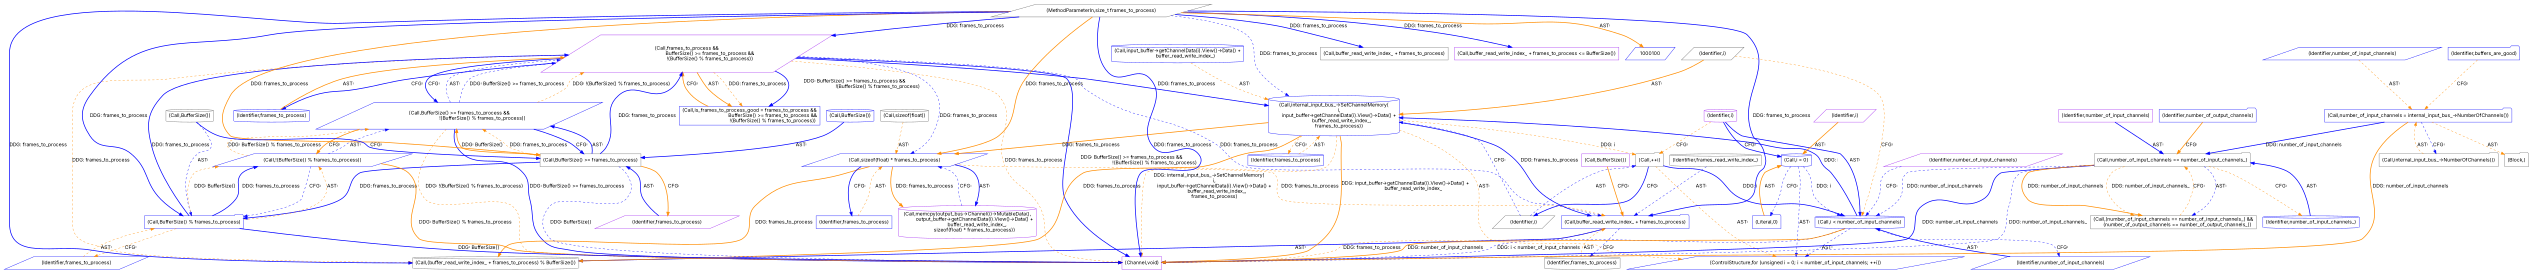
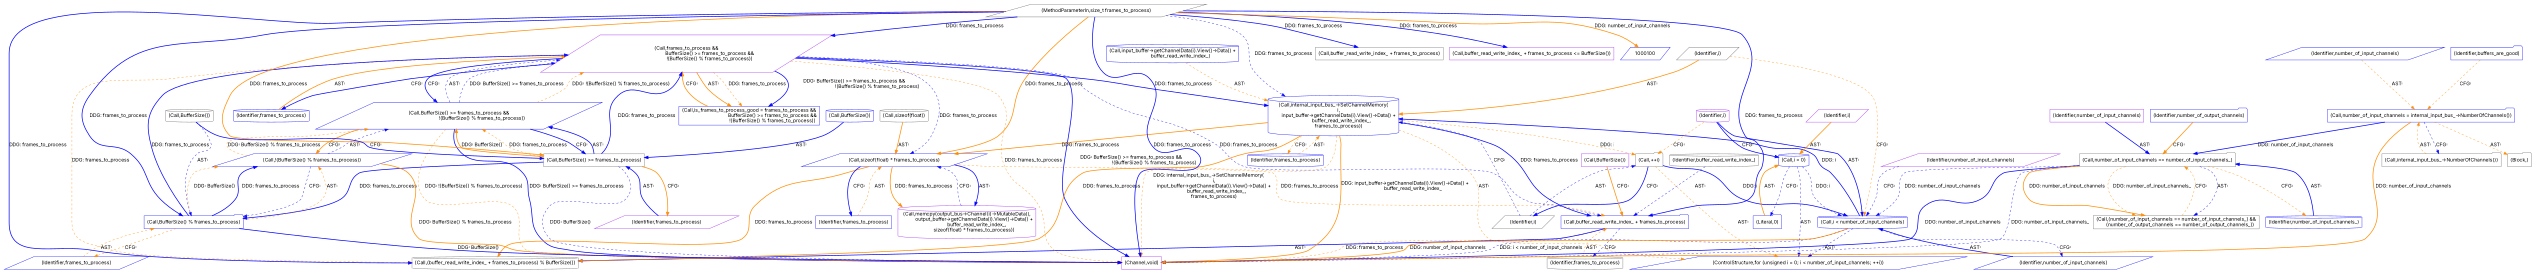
(1606, 26) -> (1632, 26)
(900, 136) -> (900, 136)
(1716, 160) -> (1714, 160)
